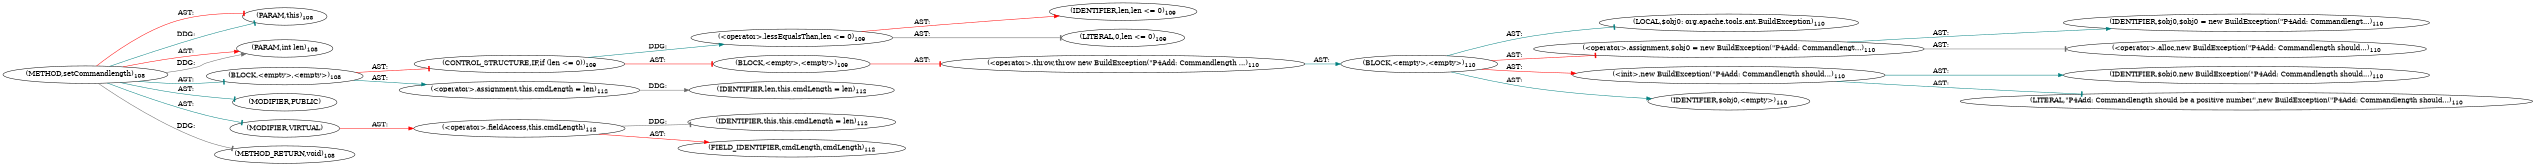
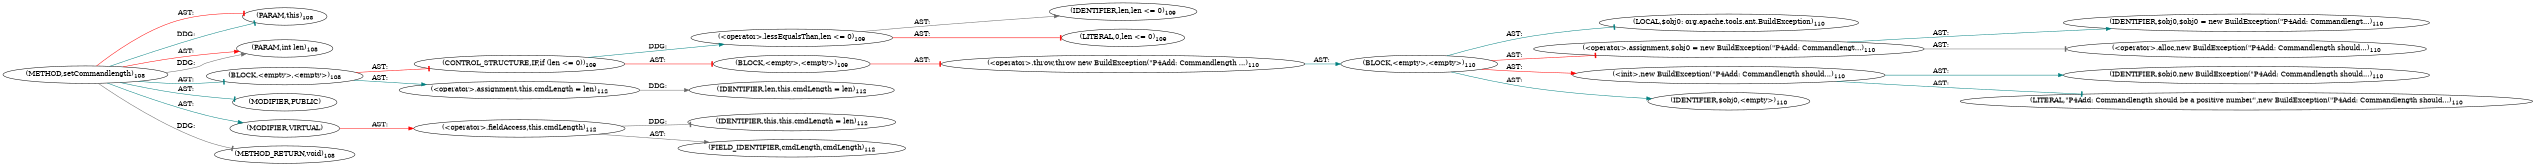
(958, 23) -> (958, 23)
(976, 38) -> (976, 38)
(173, 106) -> (172, 106)
(651, 138) -> (651, 138)
